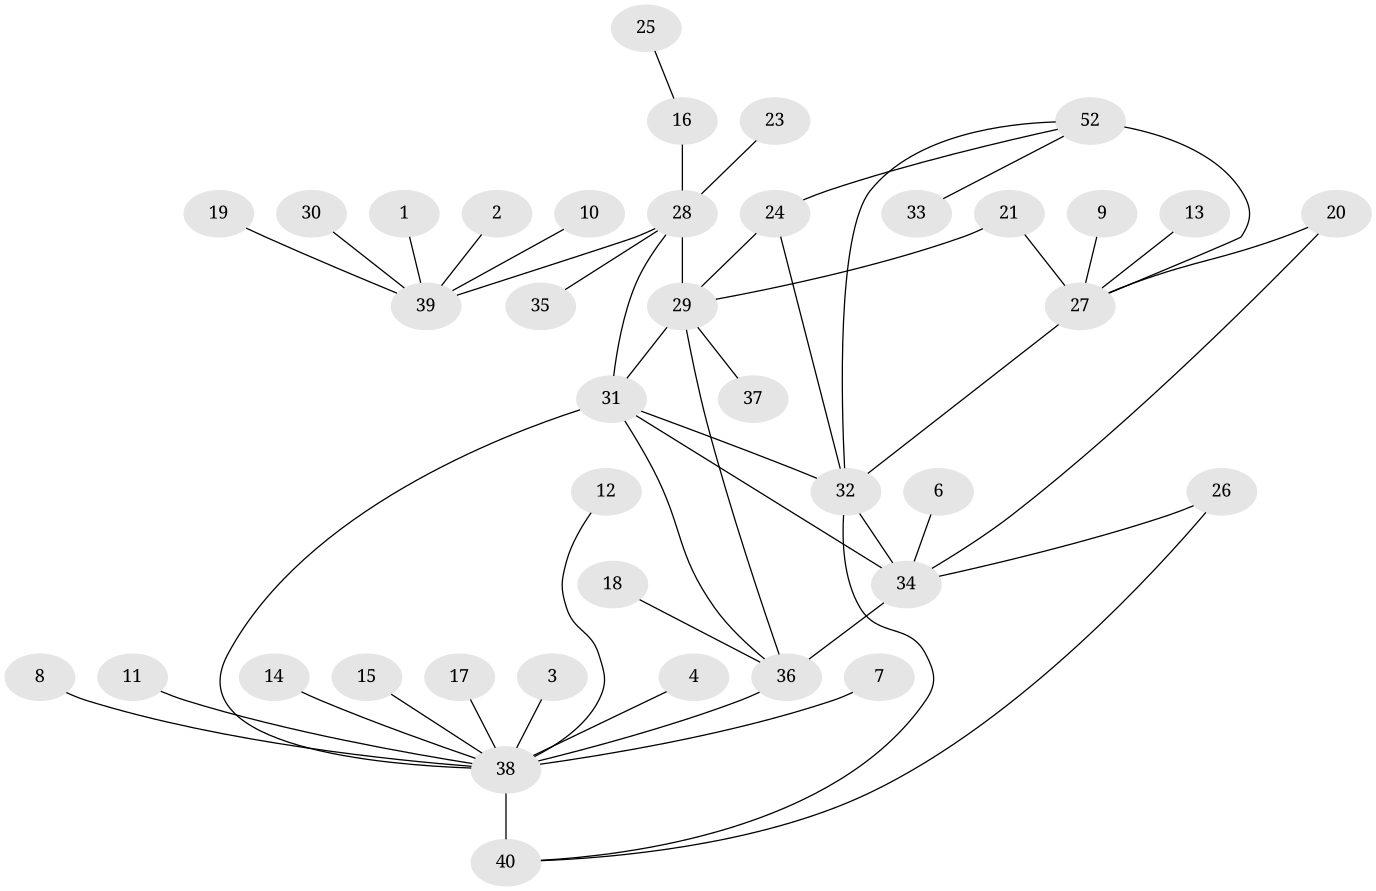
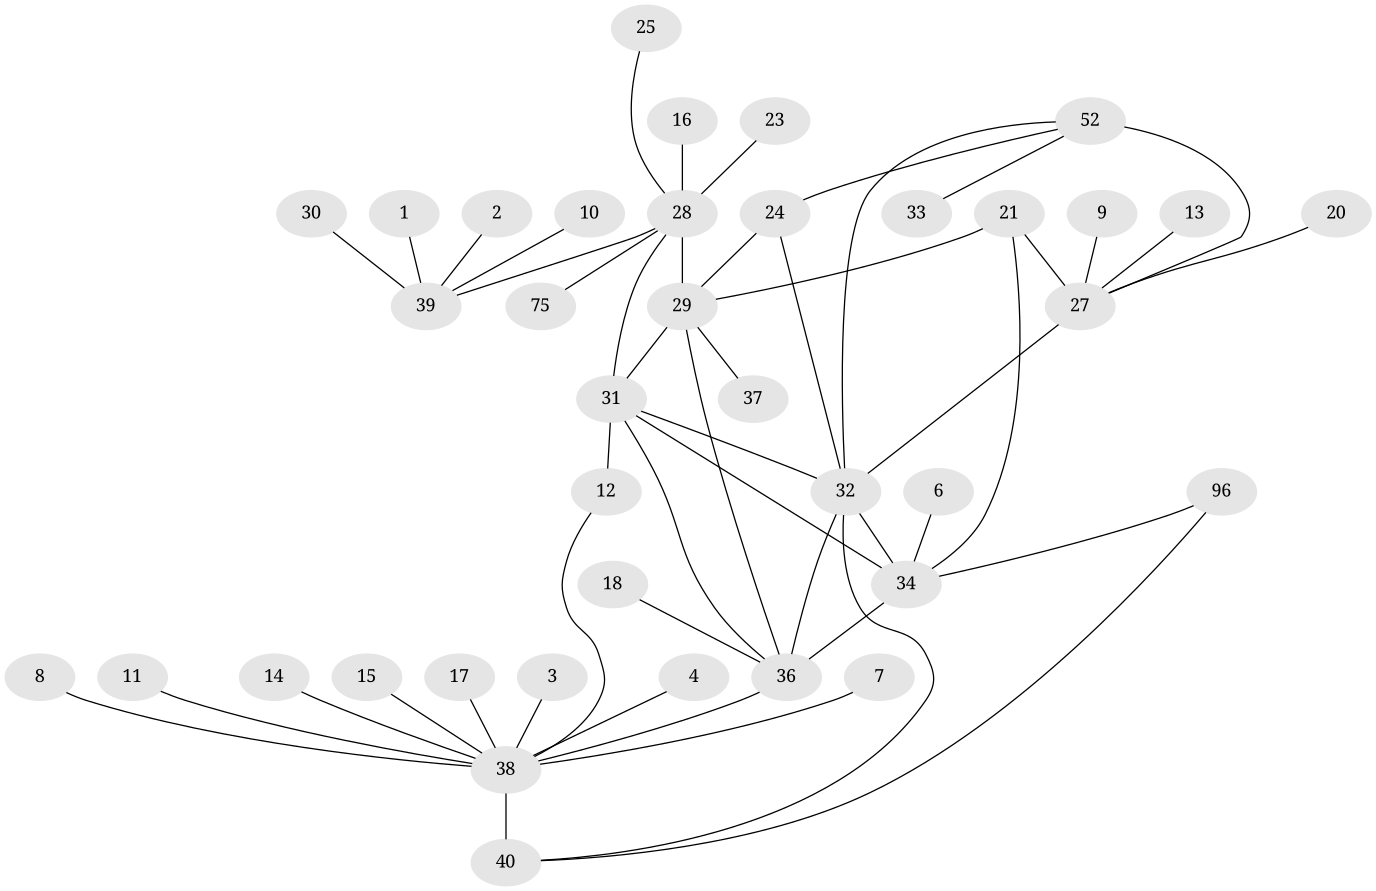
(664, 75) -> (632, 126)
(219, 214) -> none
(541, 306) -> (541, 306)
(1134, 412) -> (1014, 416)
(1222, 492) -> (1222, 492)
none -> (811, 583)
(264, 601) -> (609, 446)
